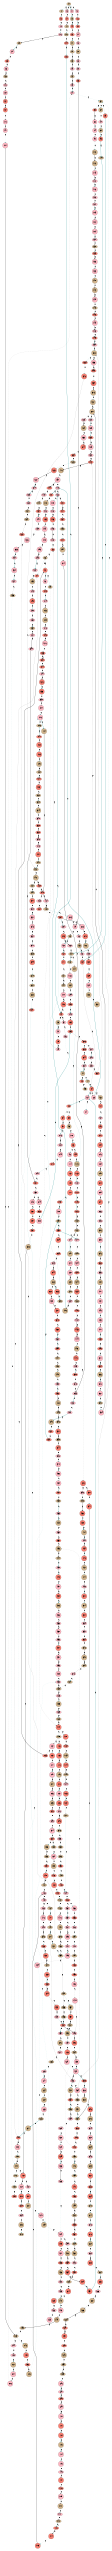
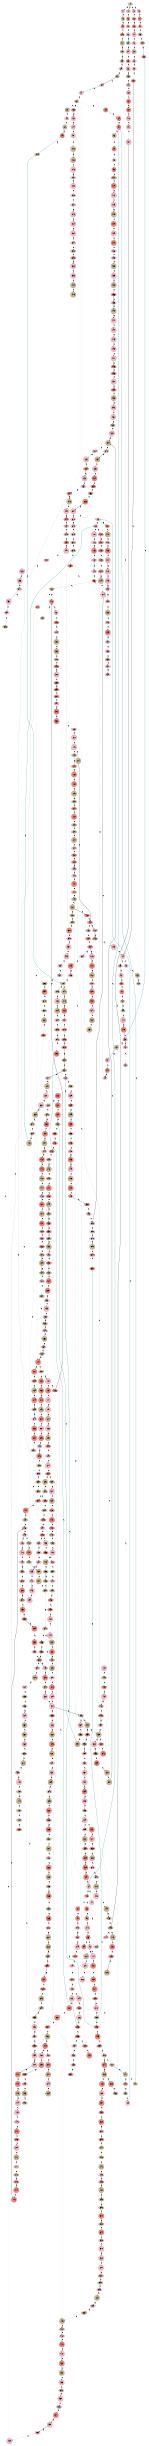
(95, 295) -> none
(27, 916) -> none
